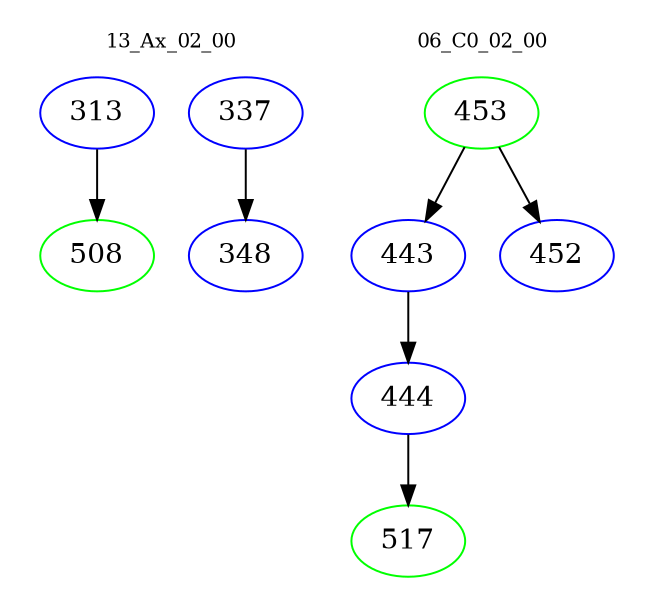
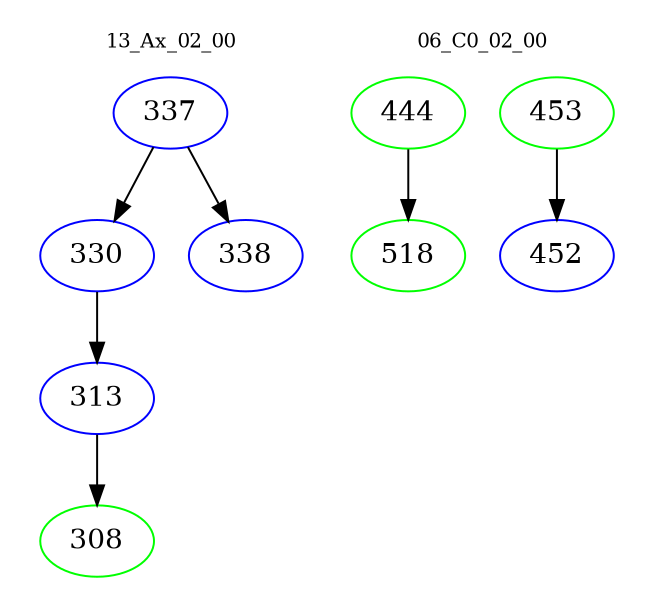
none -> (97, 256)
(97, 256) -> (97, 541)
(246, 256) -> (246, 256)
(408, 256) -> none
(408, 398) -> (408, 113)
(408, 541) -> (408, 256)
